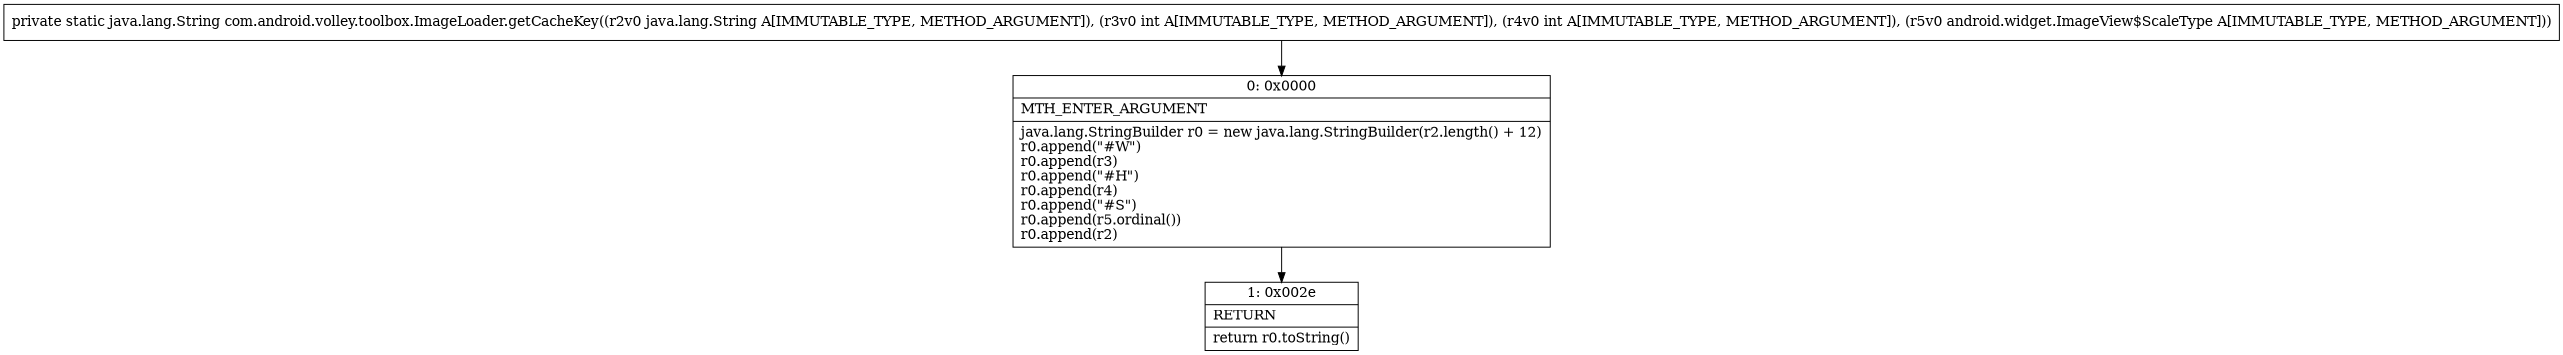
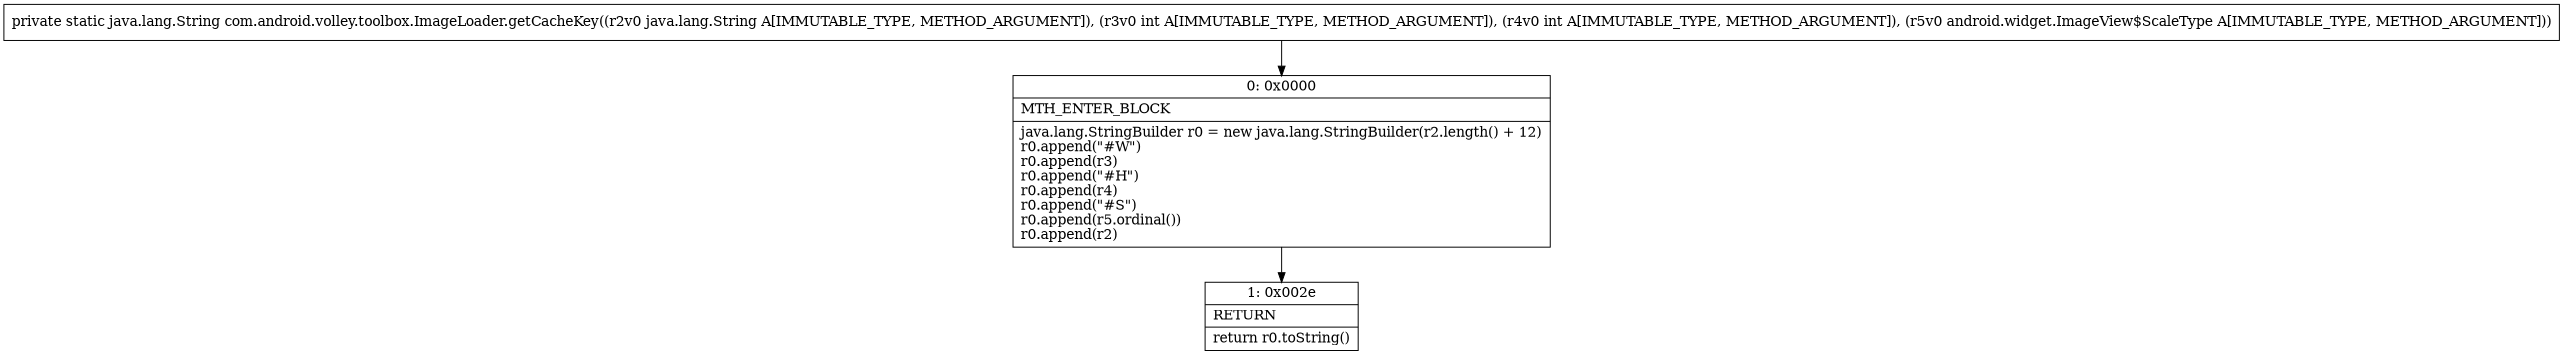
(1114, 109) -> (1096, 109)
